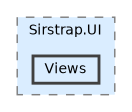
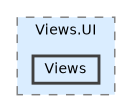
(66, 31) -> (66, 31)
